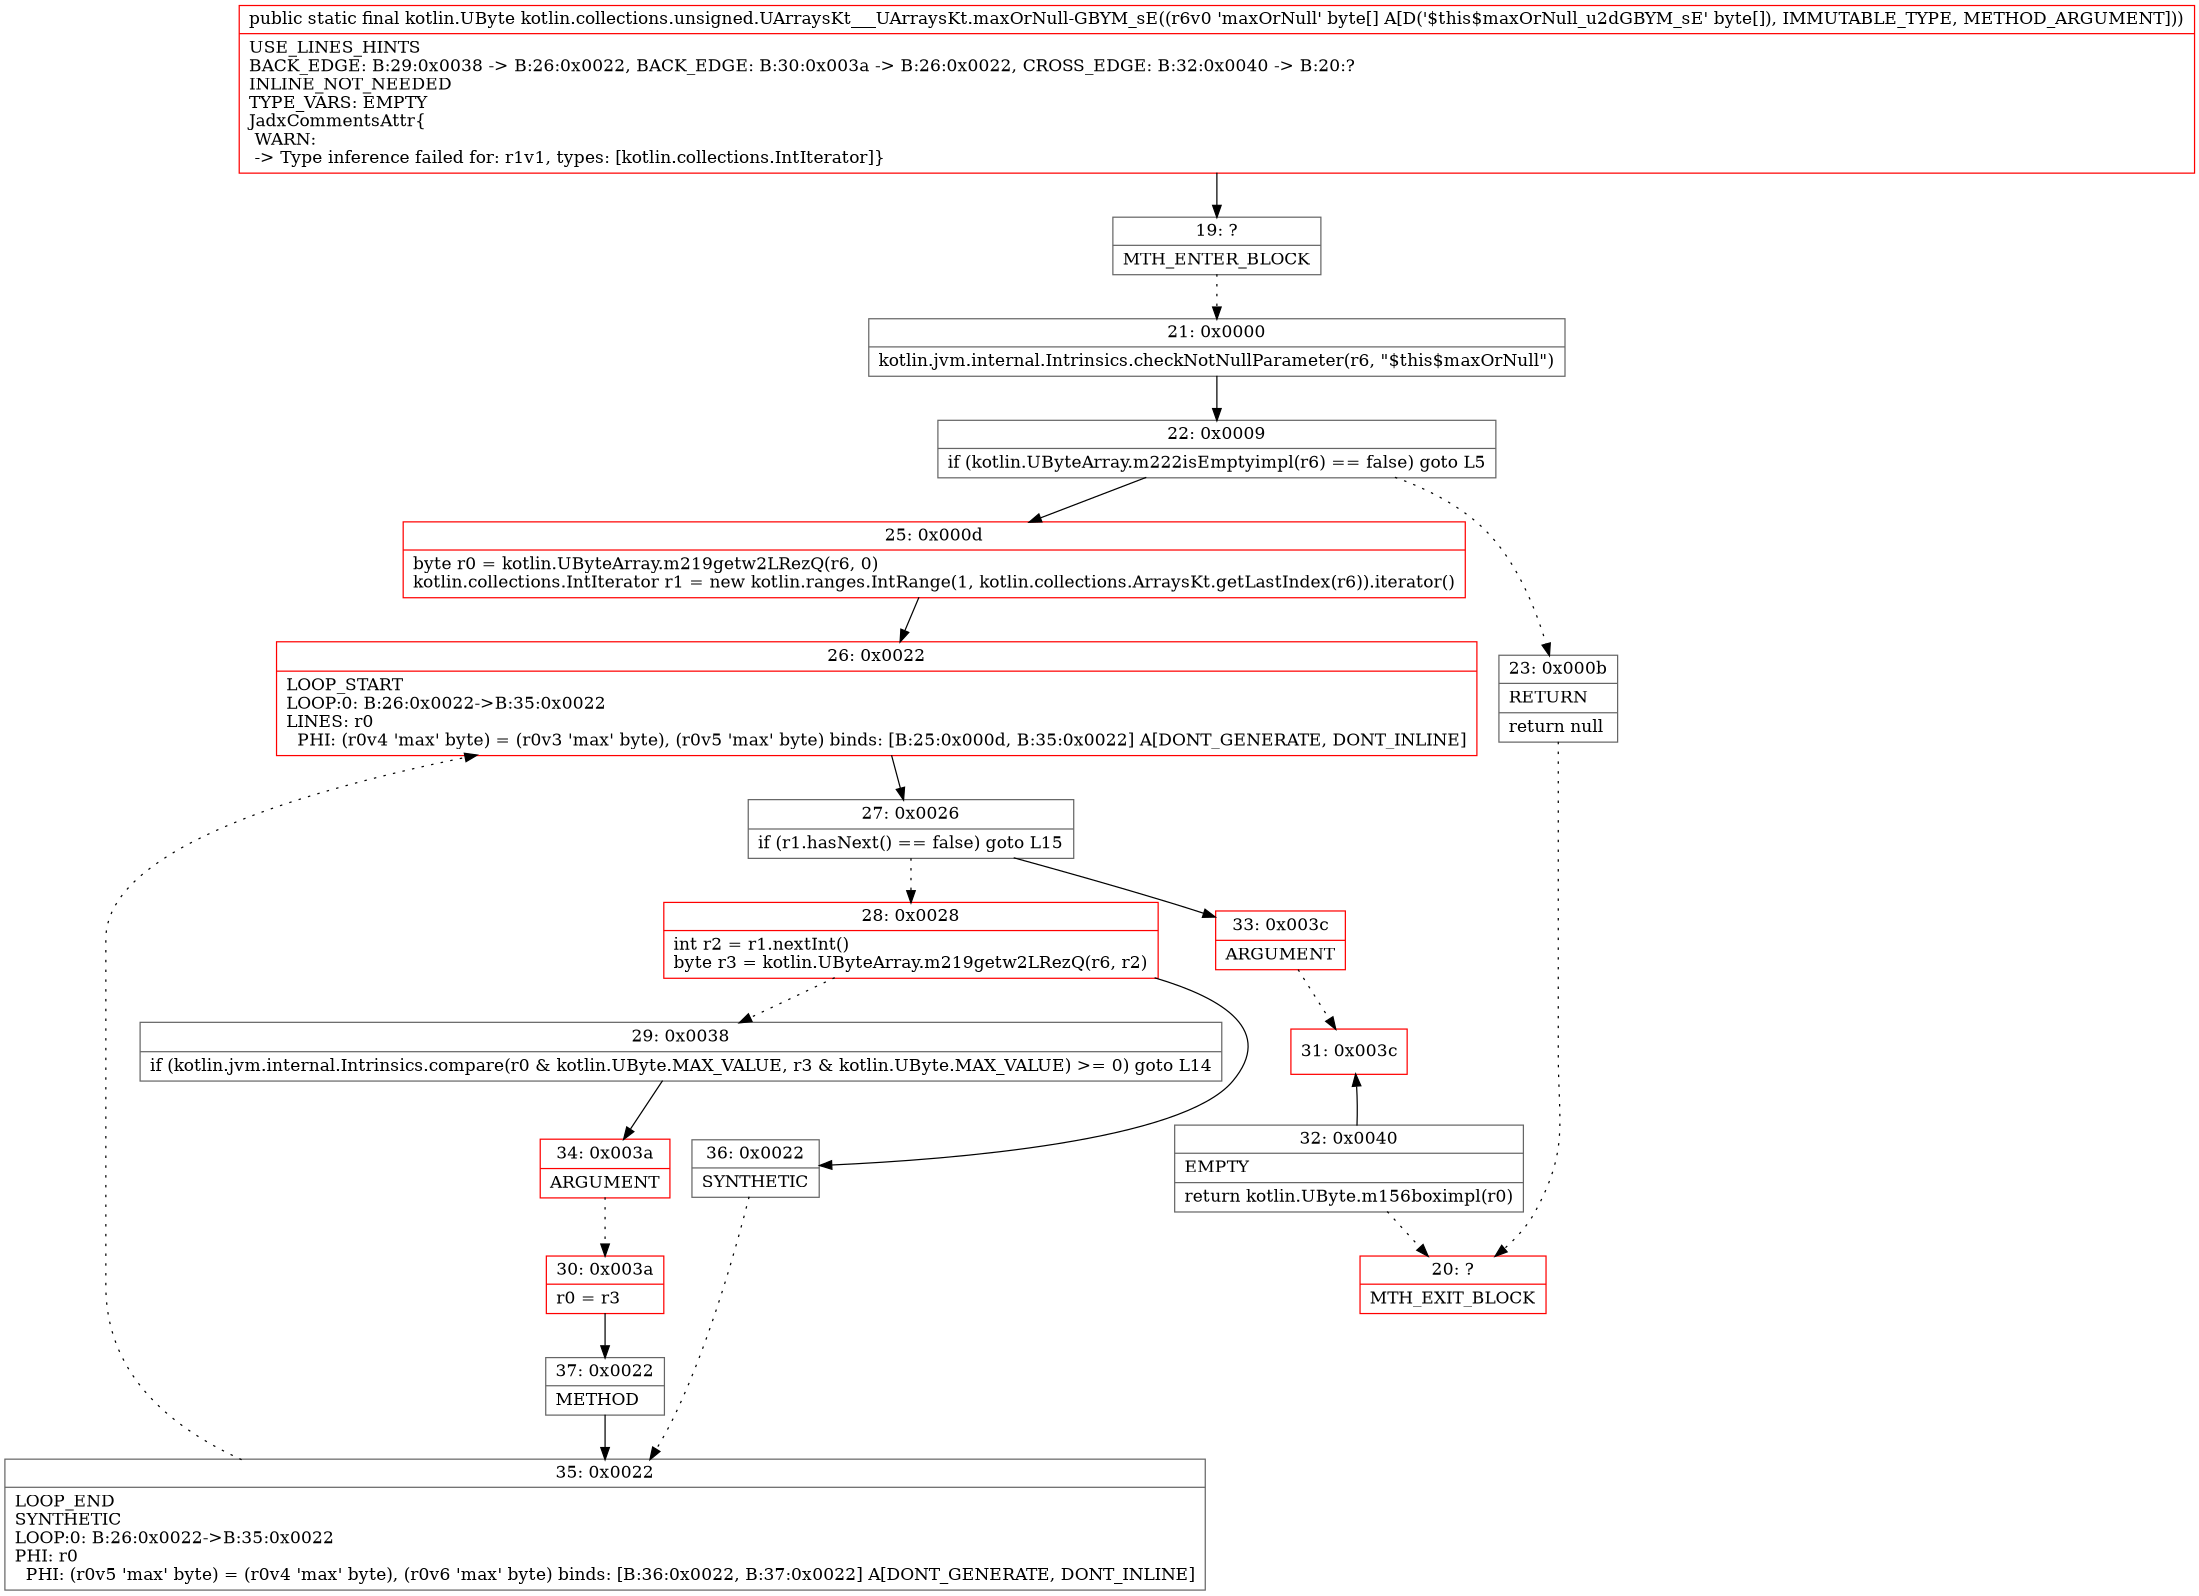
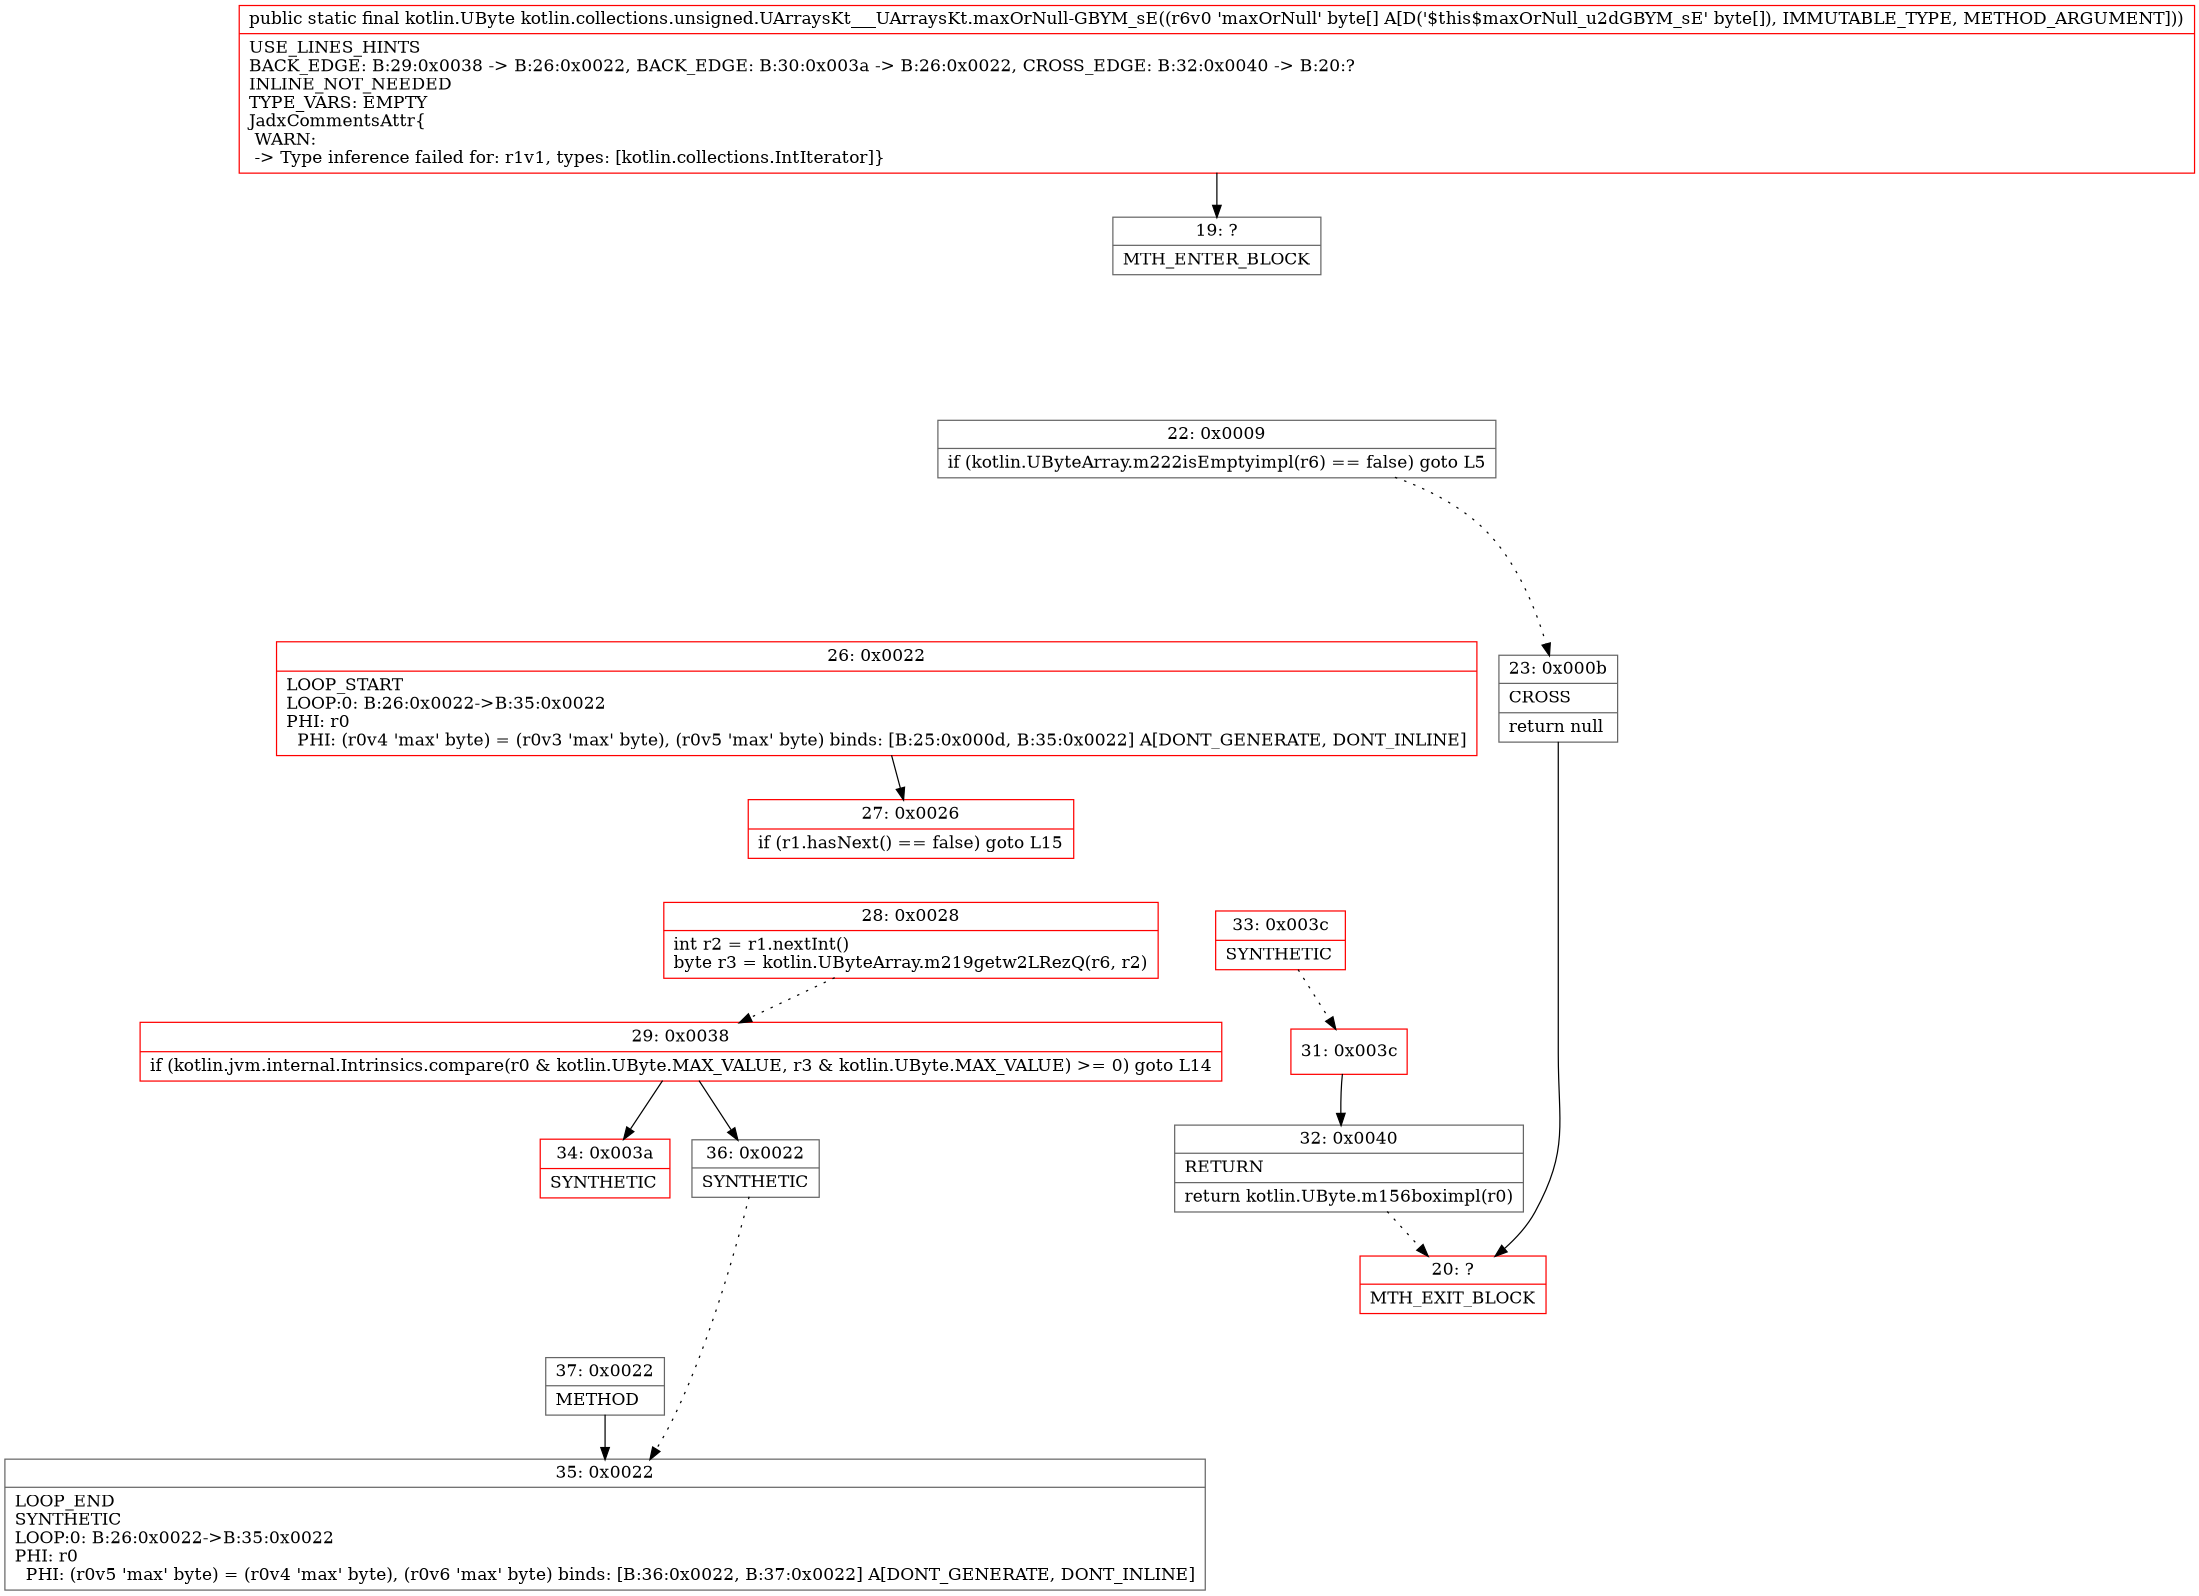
(1217, 348) -> none
(934, 560) -> none
(1548, 697) -> (1541, 697)
(333, 722) -> (321, 722)
(911, 829) -> (911, 829)
(911, 874) -> none
(1109, 885) -> none
(1281, 954) -> (1279, 954)
(1558, 1003) -> (1558, 1003)
(106, 1018) -> none
(681, 1052) -> (681, 1052)
(1357, 1106) -> (1341, 1093)
(1118, 1132) -> (715, 1105)
(1217, 1167) -> (1224, 1167)
(605, 1183) -> (604, 1183)
(605, 1285) -> none
